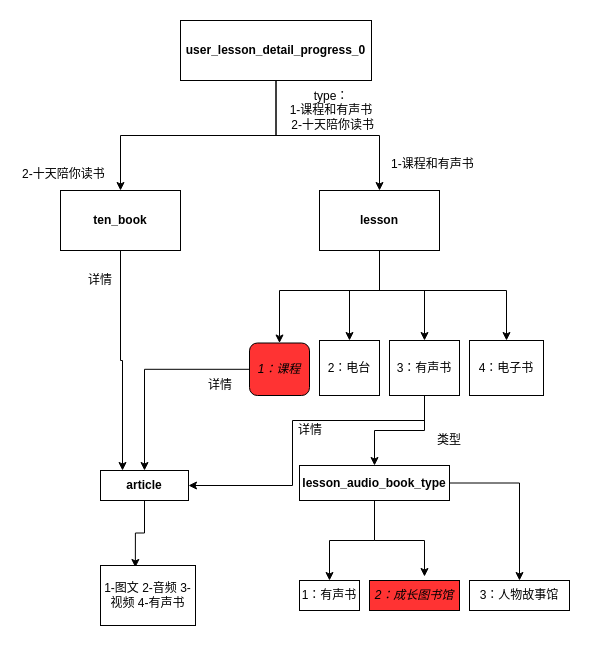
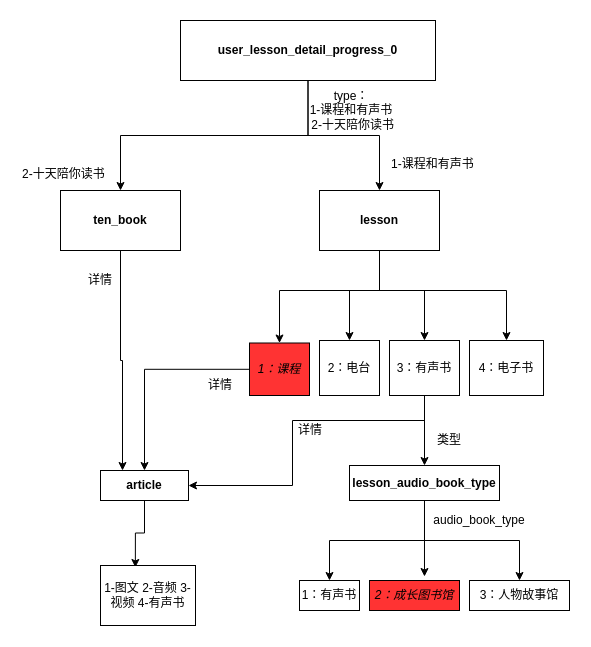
(276, 51) -> (308, 51)
(332, 111) -> (352, 111)
(280, 369) -> (280, 369)
(375, 483) -> (425, 483)
none -> (480, 521)
